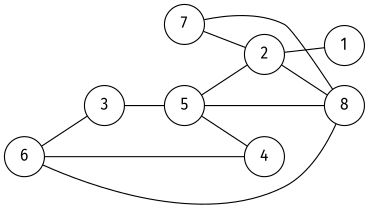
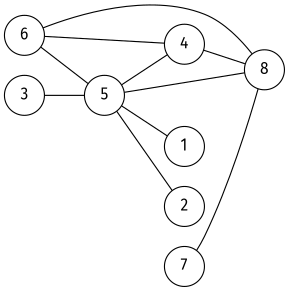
(224, 39) -> none
(297, 51) -> (144, 121)
(304, 80) -> (224, 57)
(64, 131) -> (64, 65)
